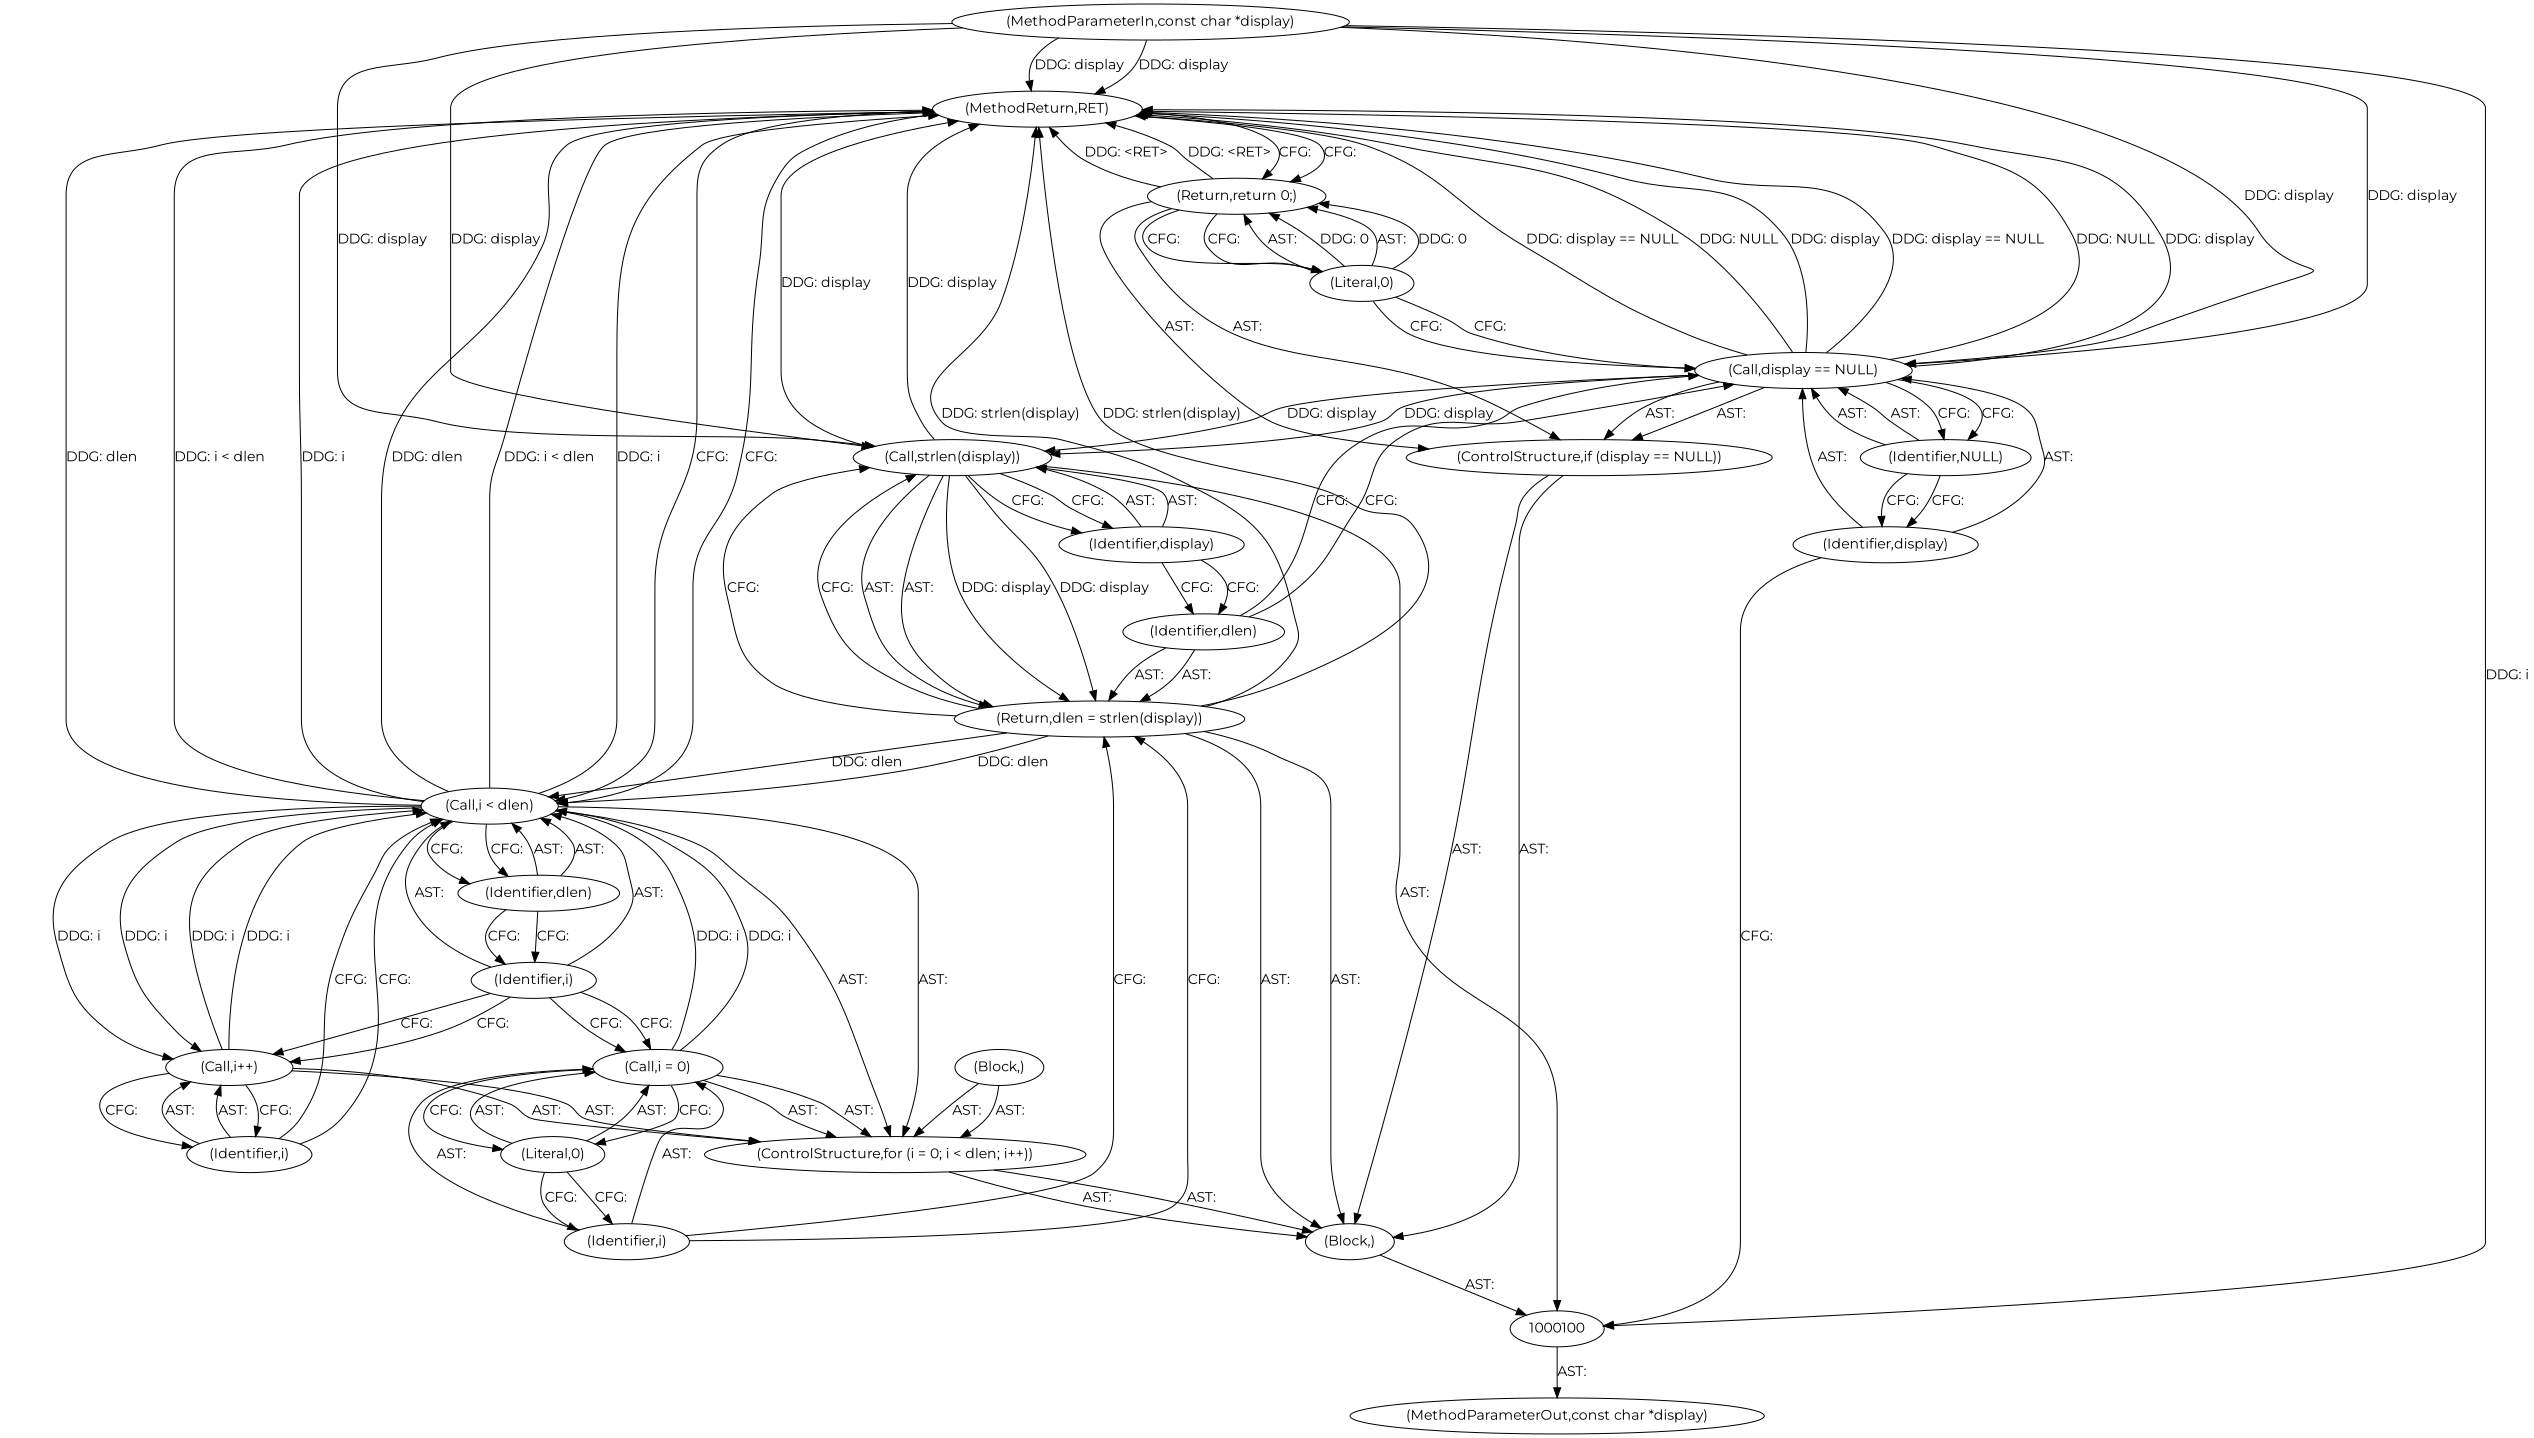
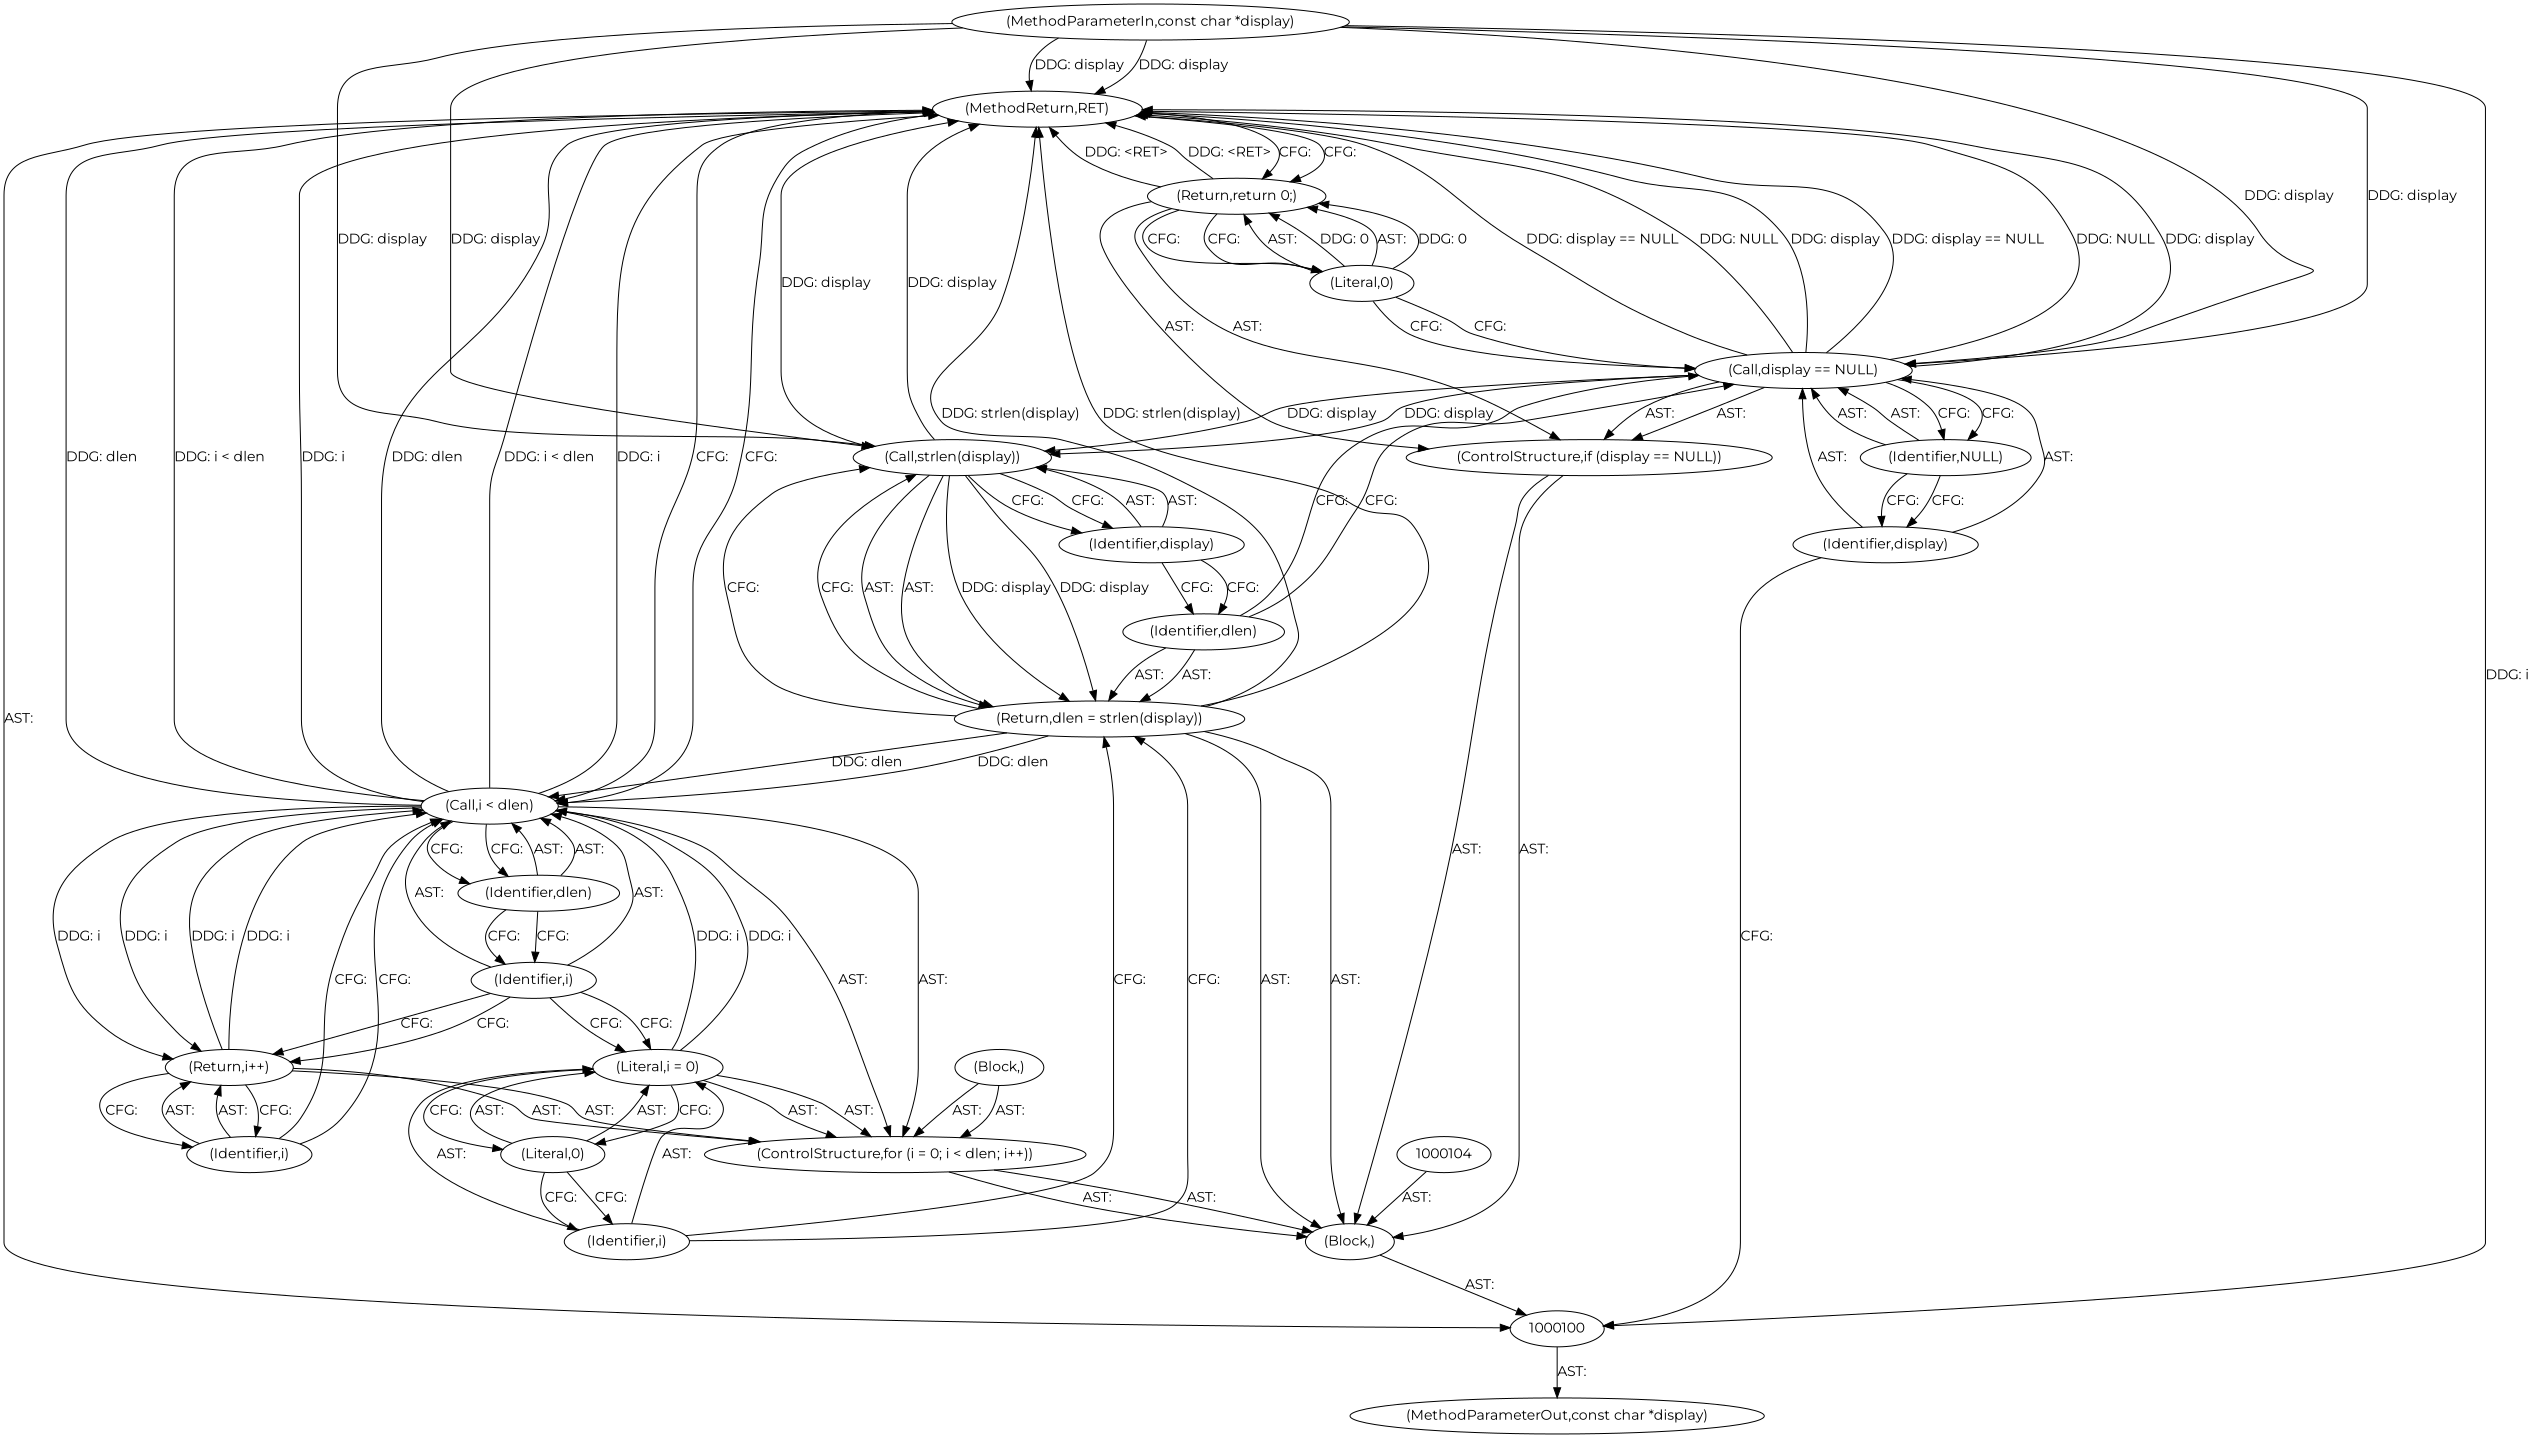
(1400, 779) -> (4, 994)
(229, 1067) -> (229, 1067)
(658, 1067) -> (658, 1067)
none -> (1444, 1155)
